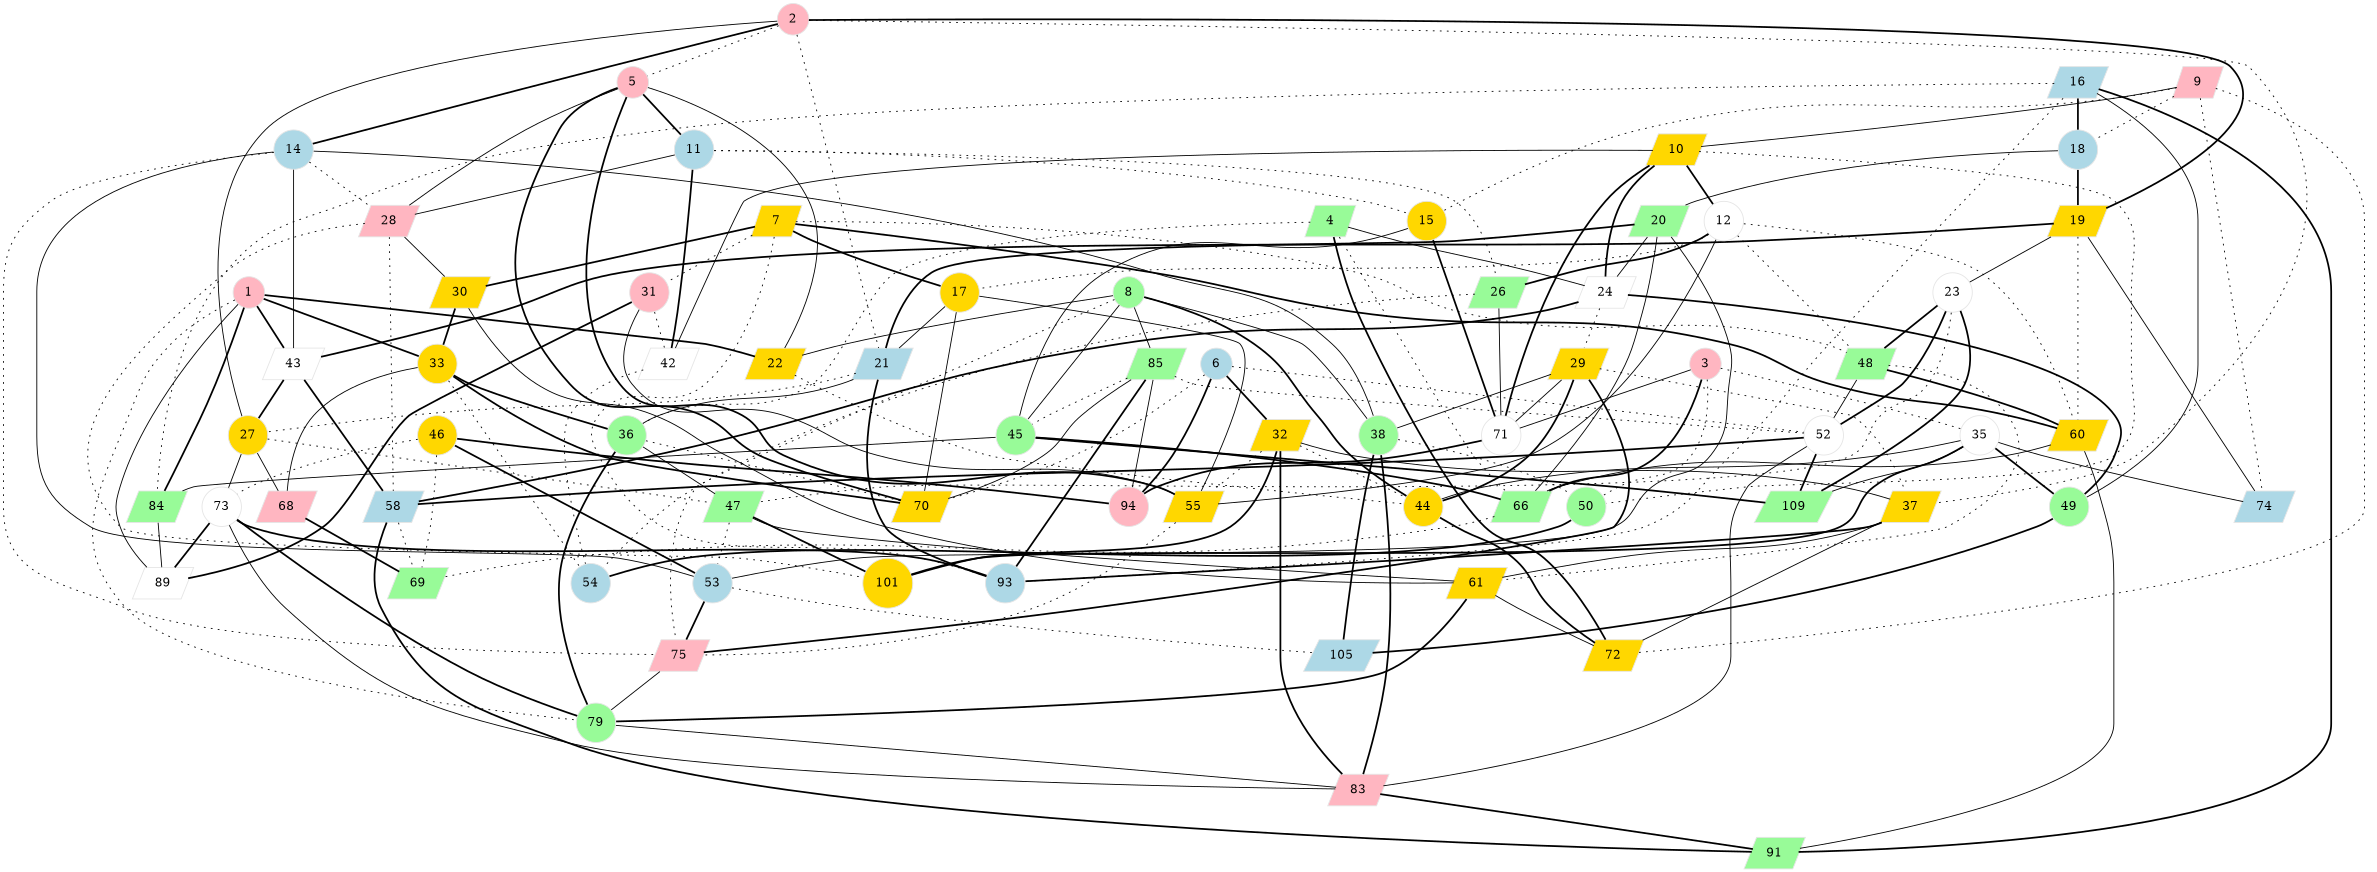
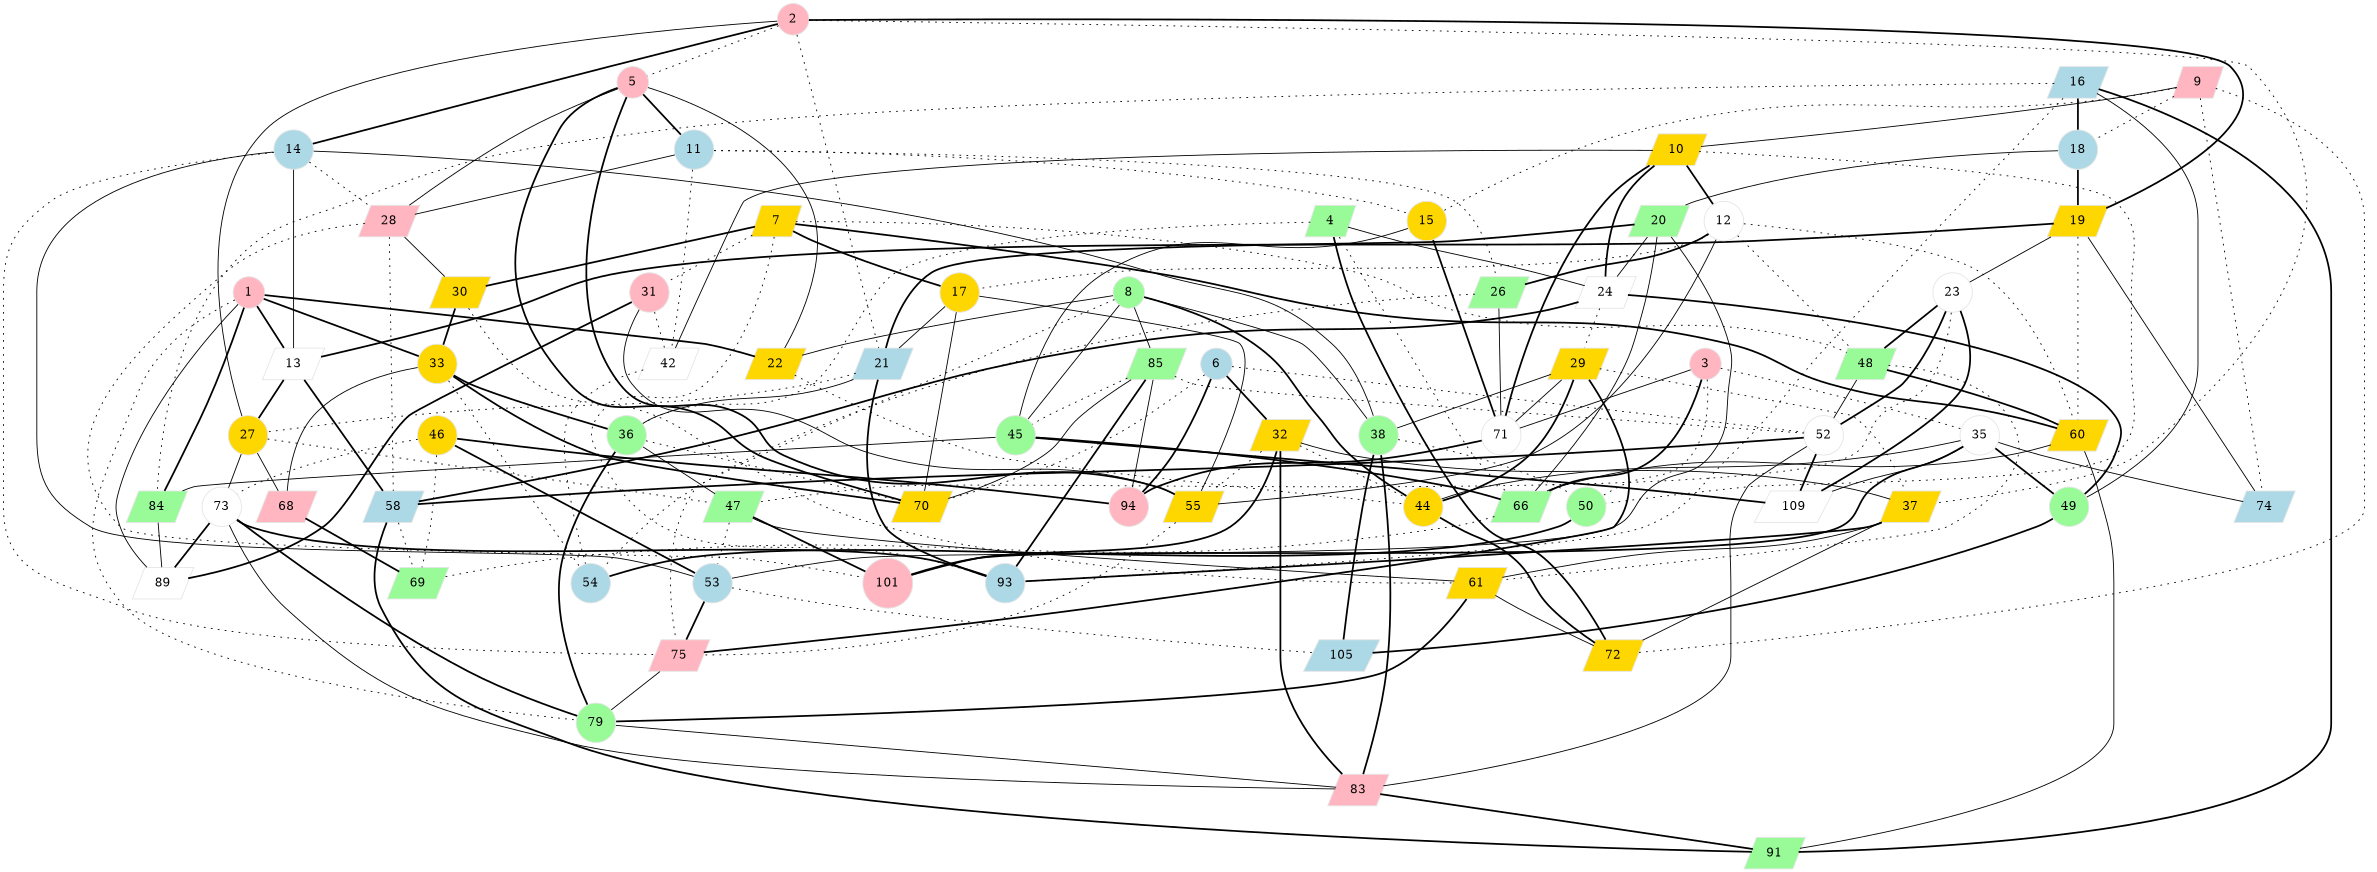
(684, 259) -> (684, 259)
(294, 364) -> (294, 364)
(1794, 507) -> (1794, 507)
(929, 537) -> (929, 537)
(888, 583) -> (888, 583)
